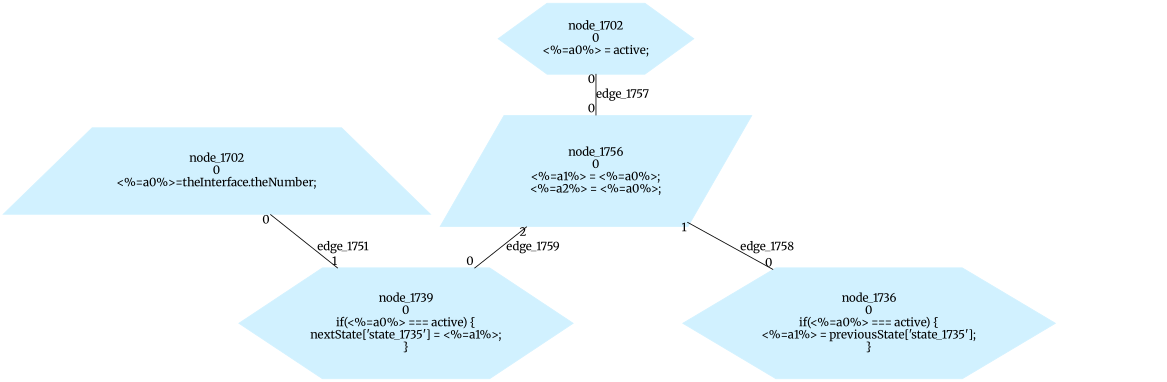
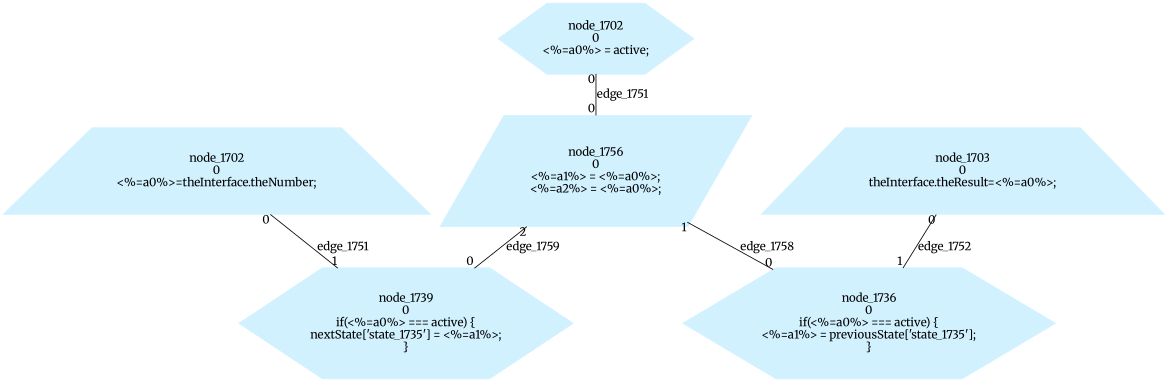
(623, 95) -> (623, 95)
none -> (963, 171)
